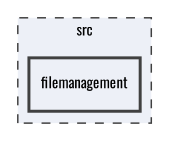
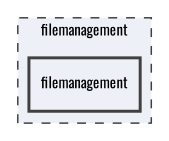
(85, 32) -> (85, 32)
